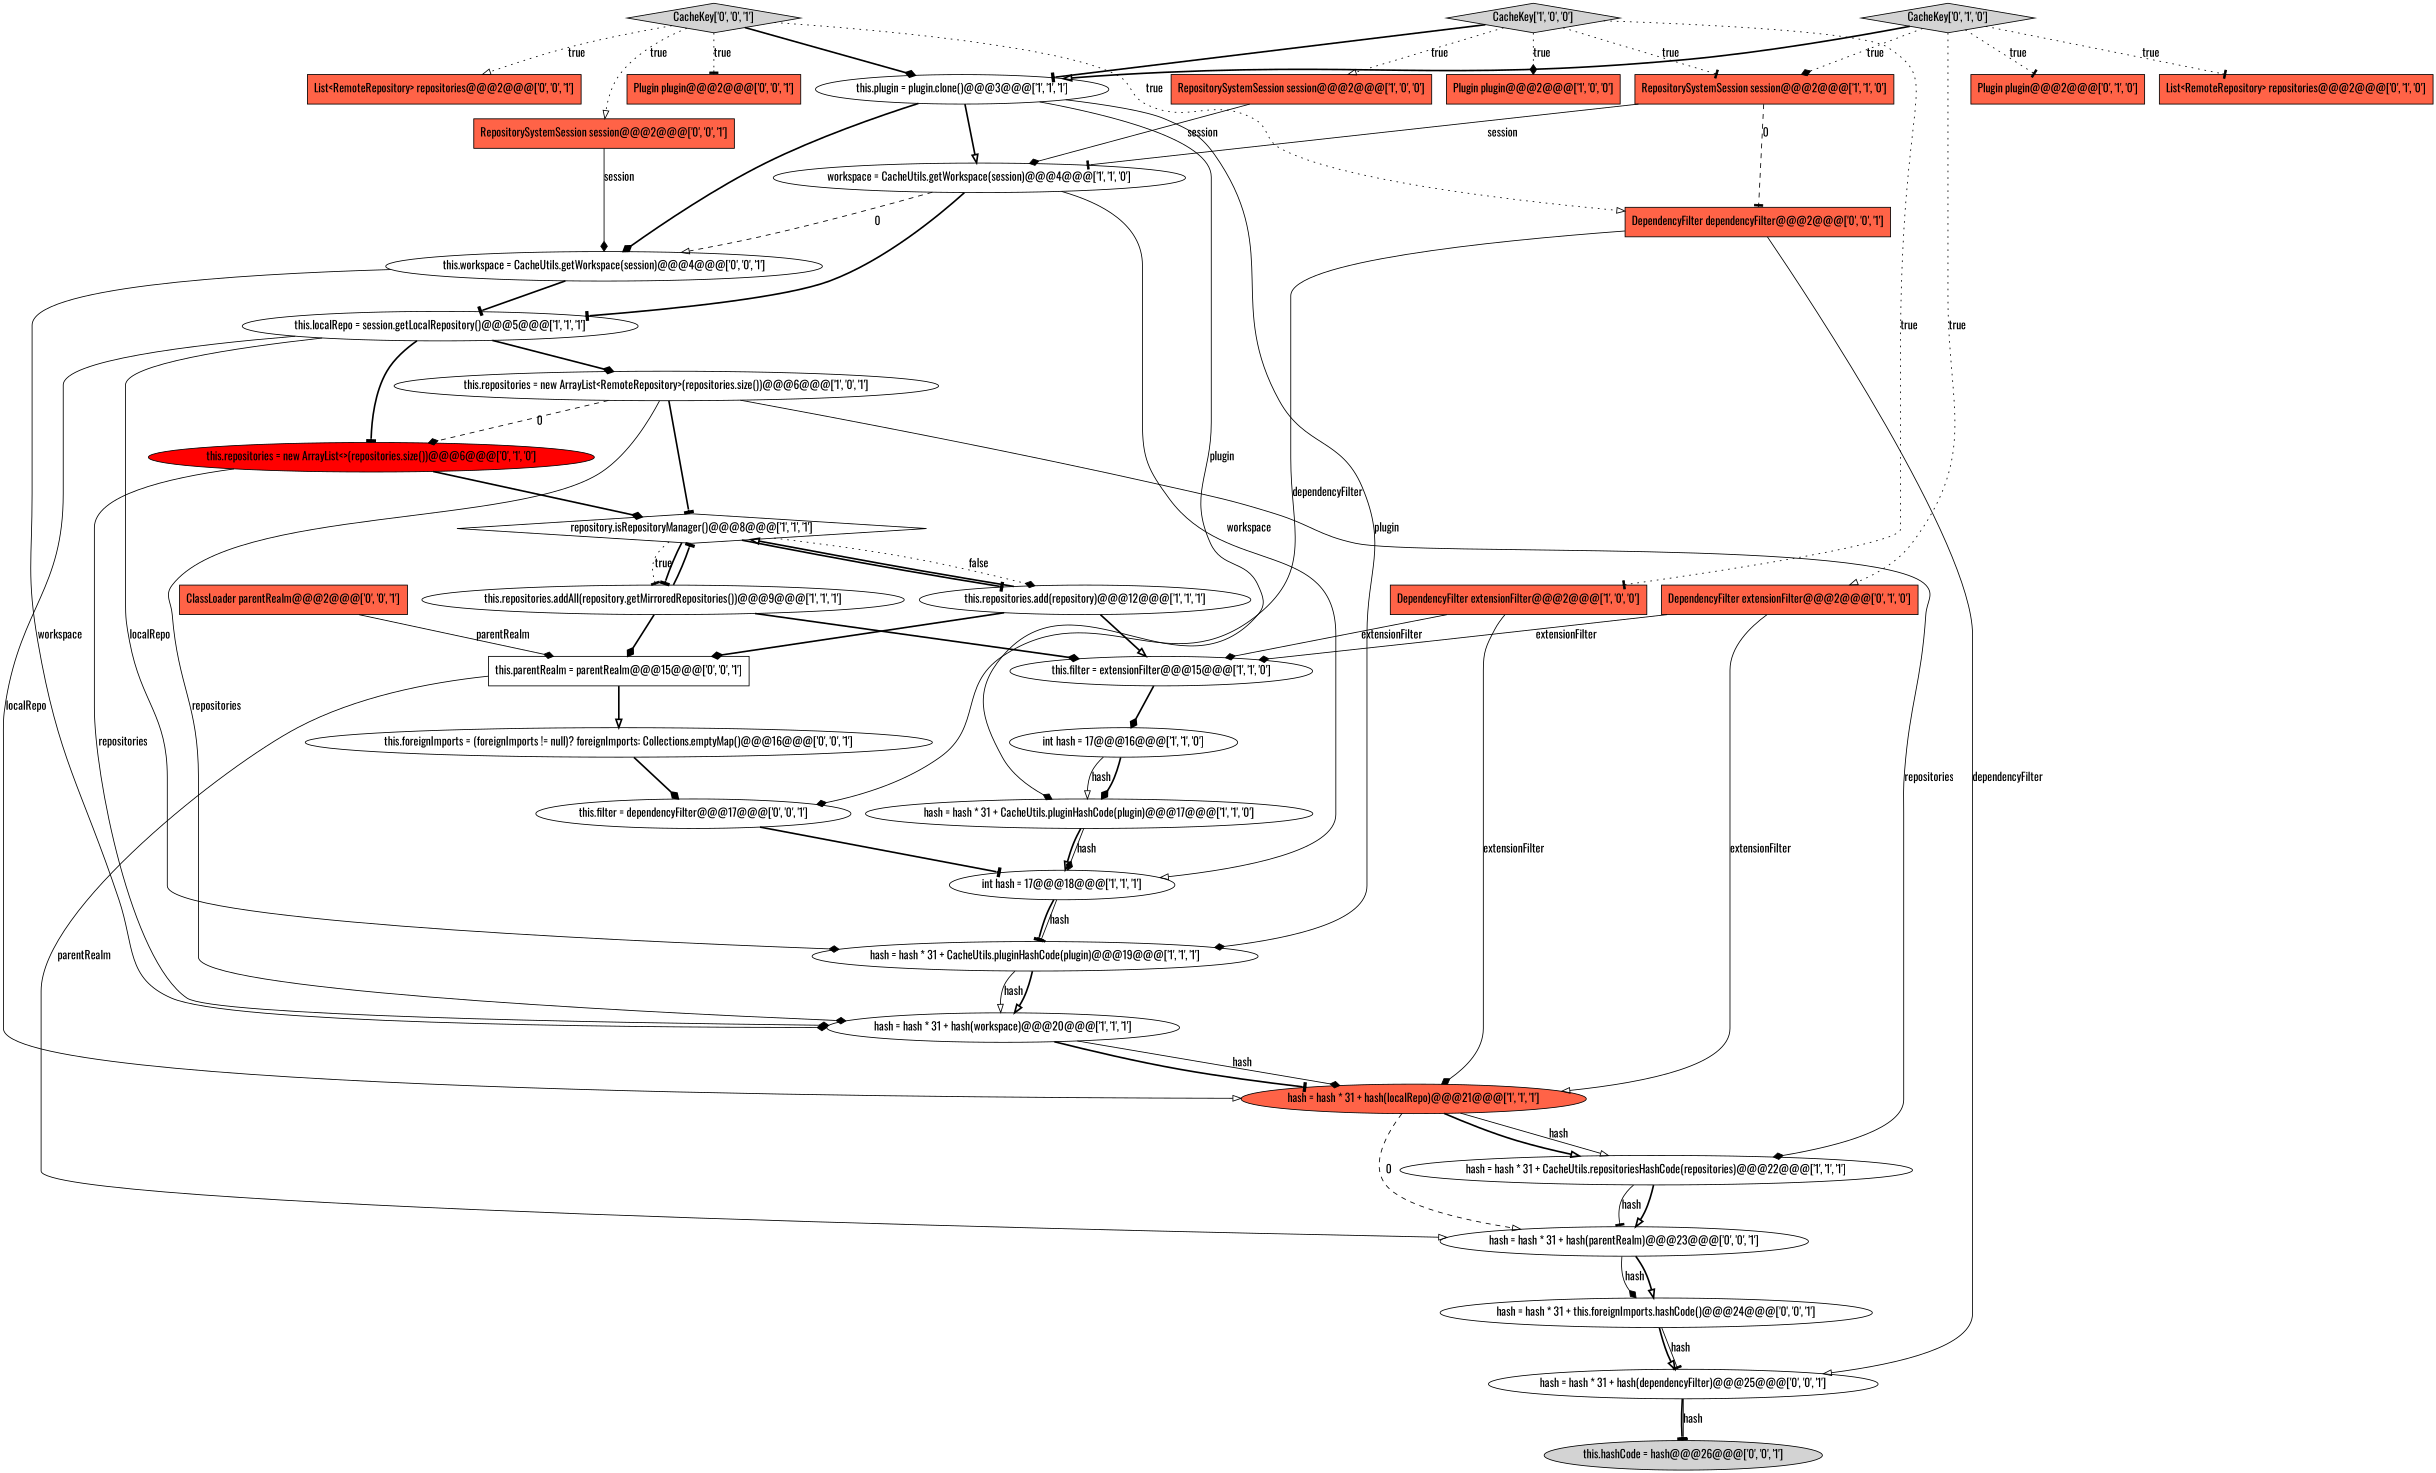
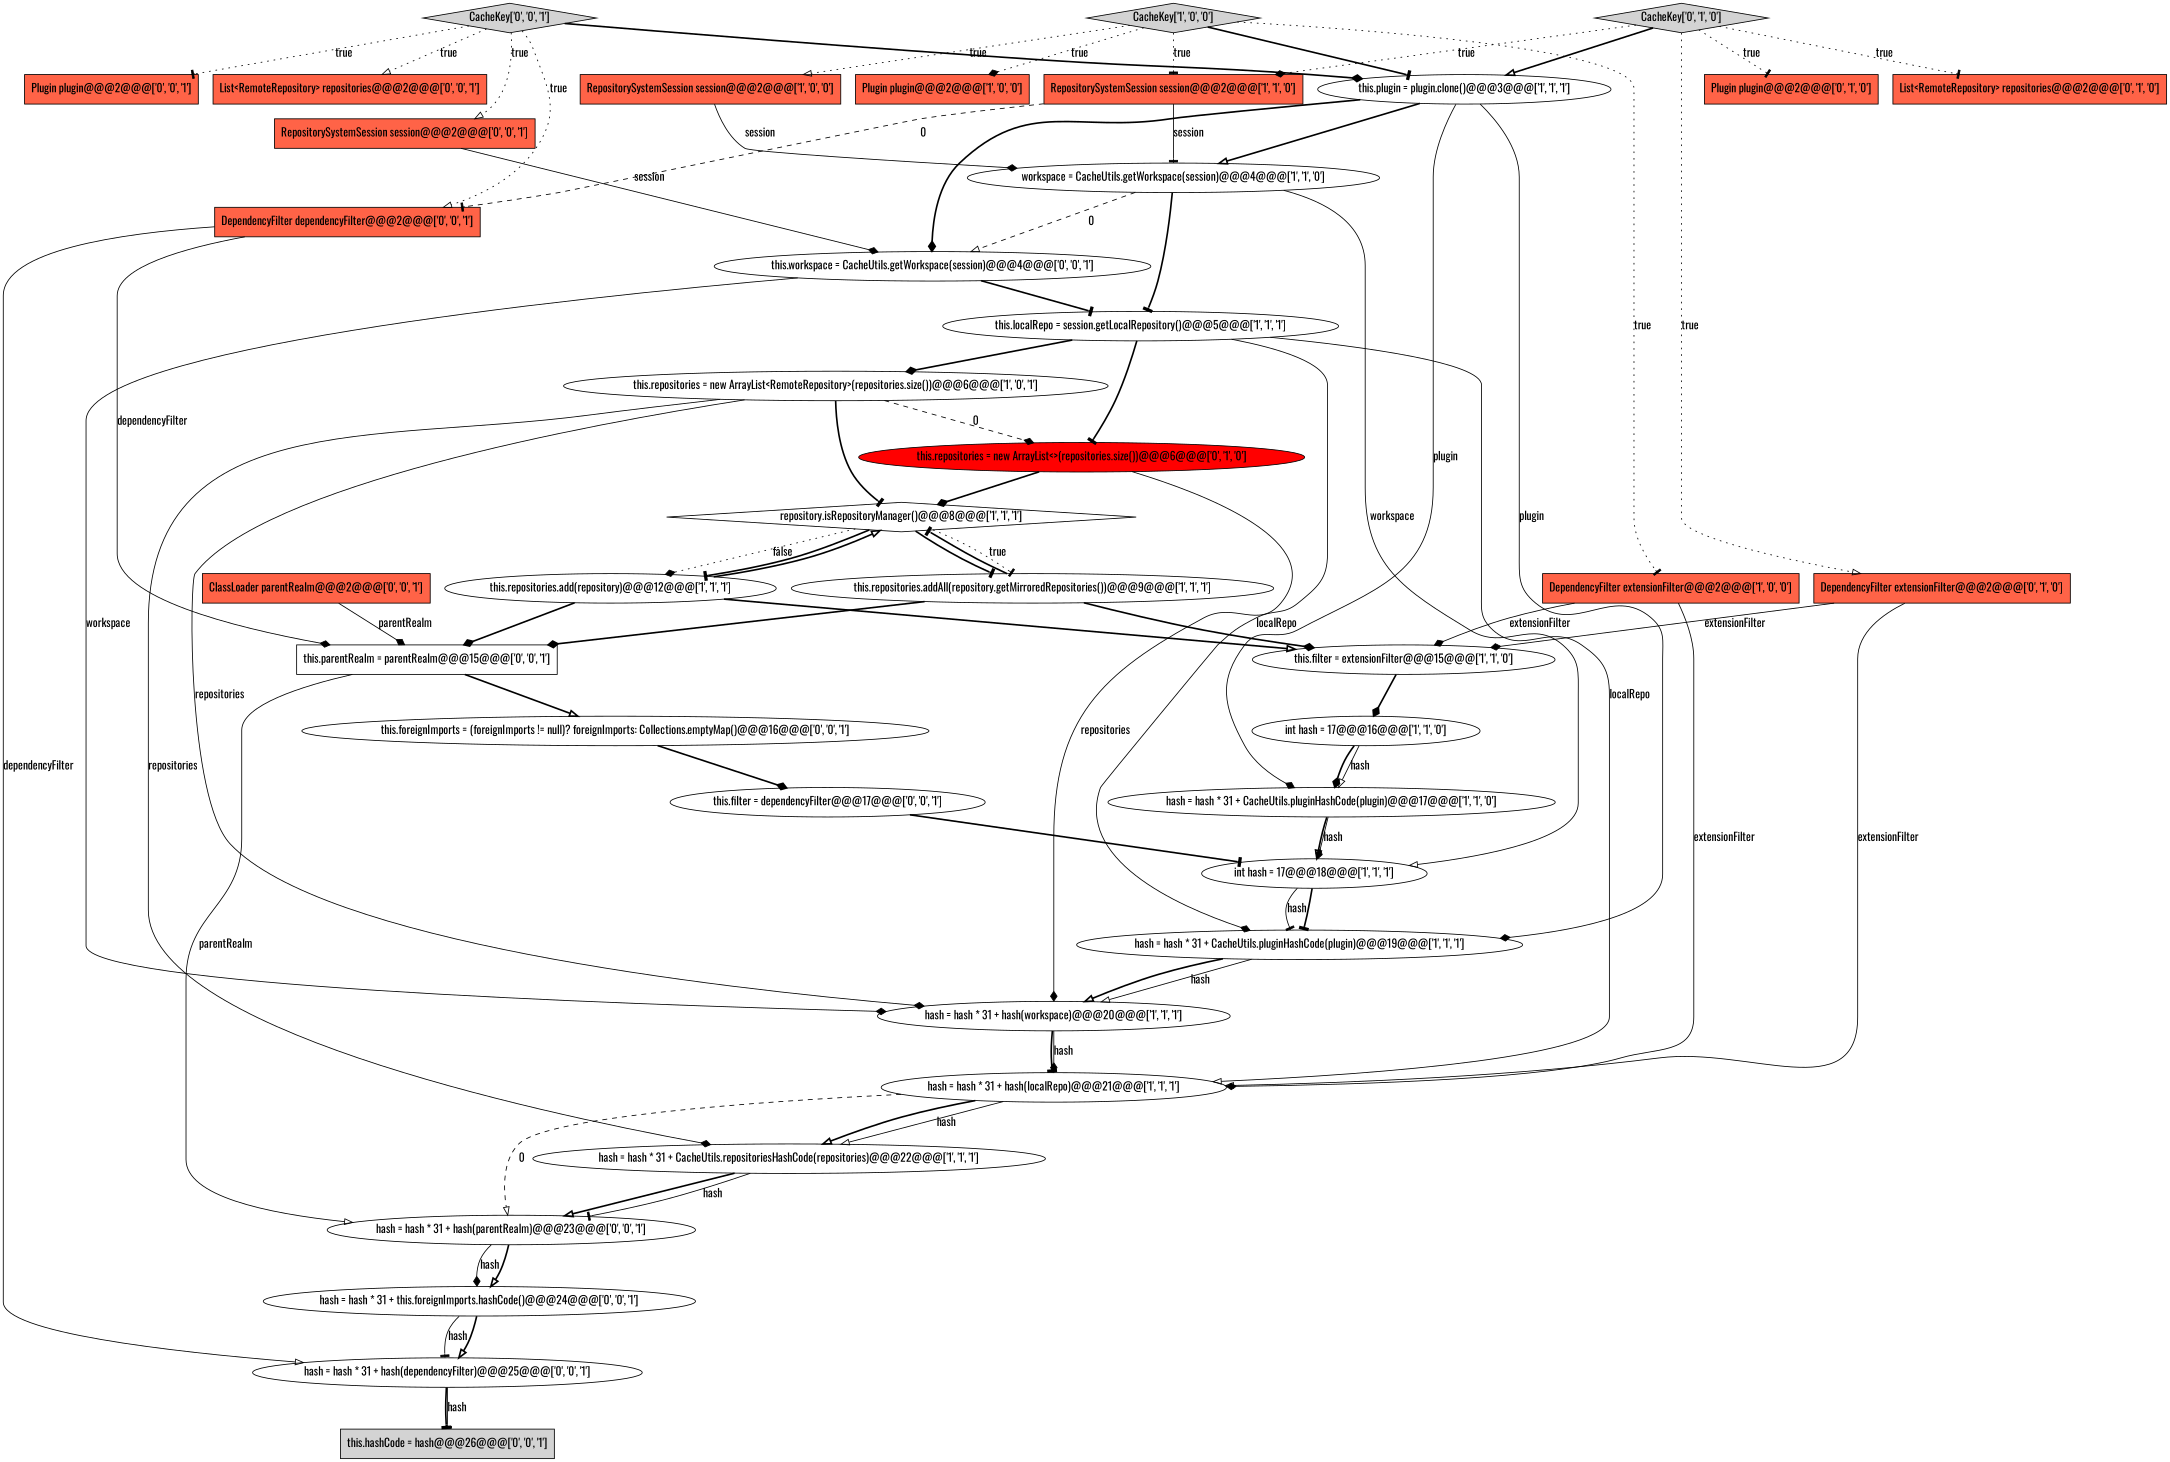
(1295, 544) -> (117, 467)
(1414, 1099) -> (1054, 1087)
(1683, 1455) -> (447, 1444)
